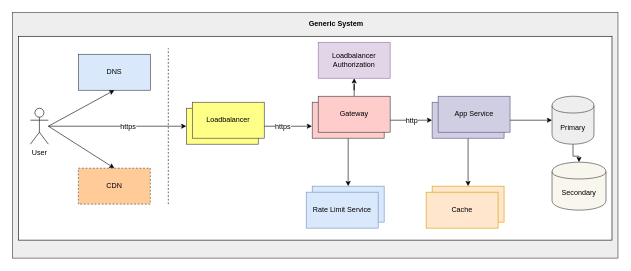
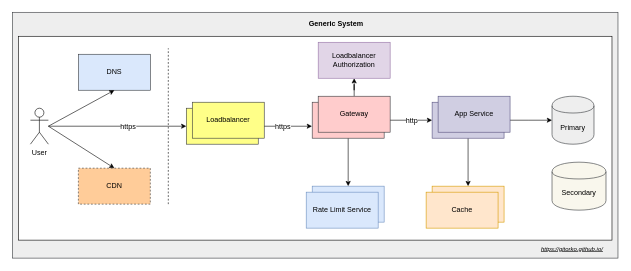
(578, 156) -> none
none -> (576, 249)
